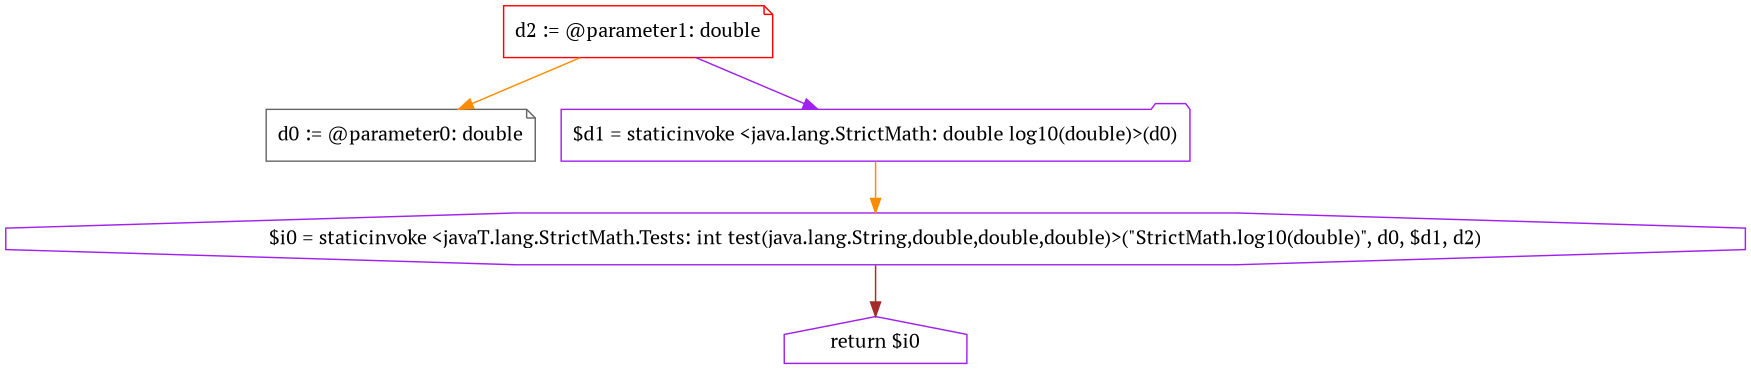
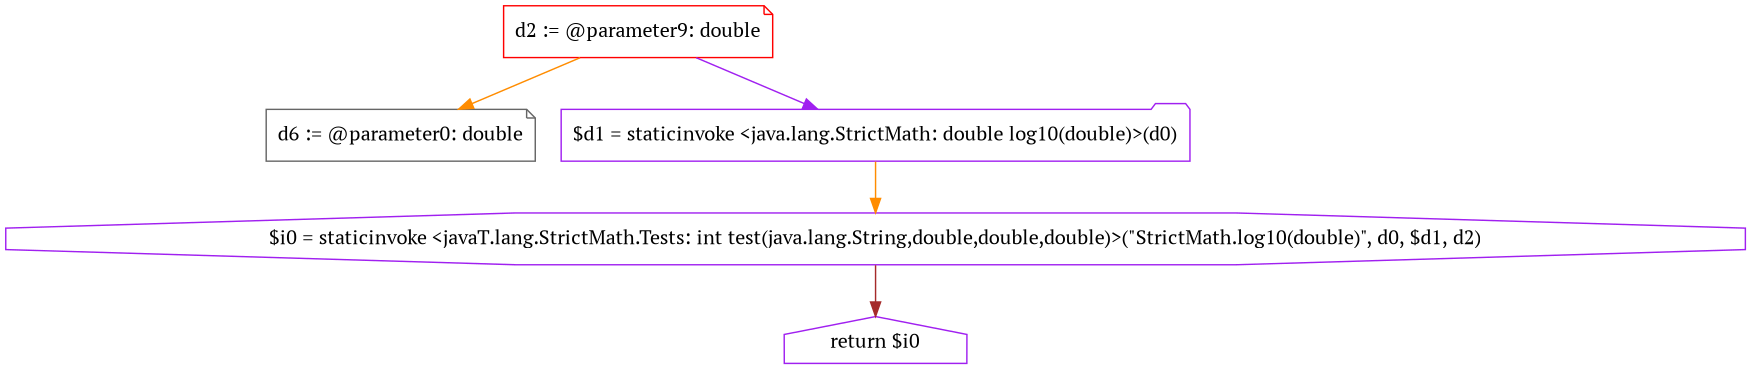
(638, 32) -> (638, 32)
(401, 135) -> (401, 135)
